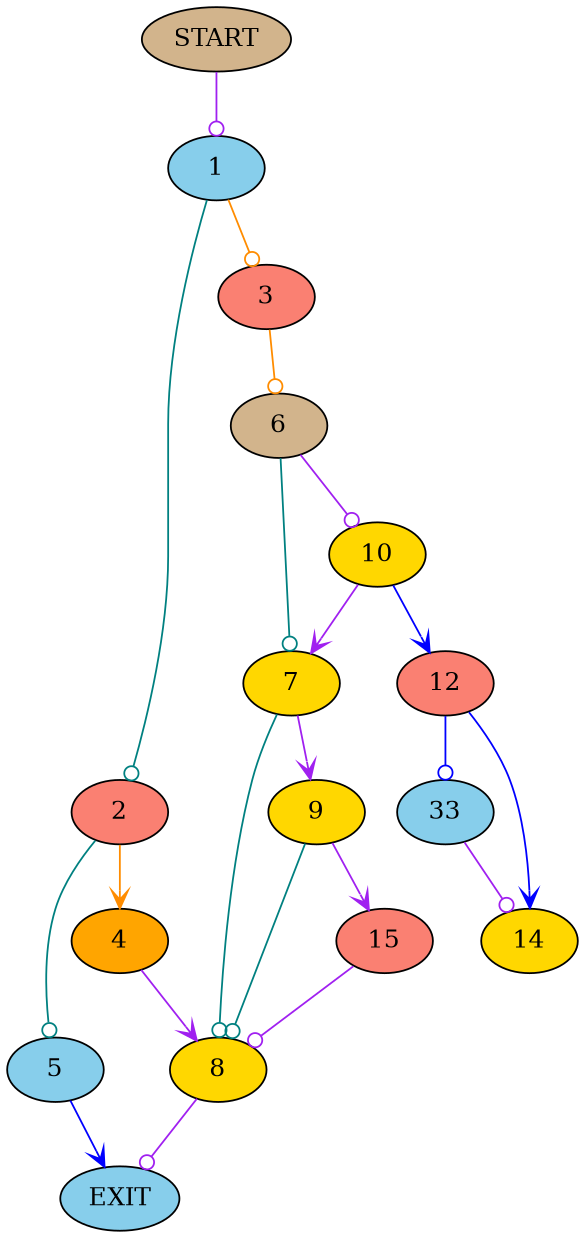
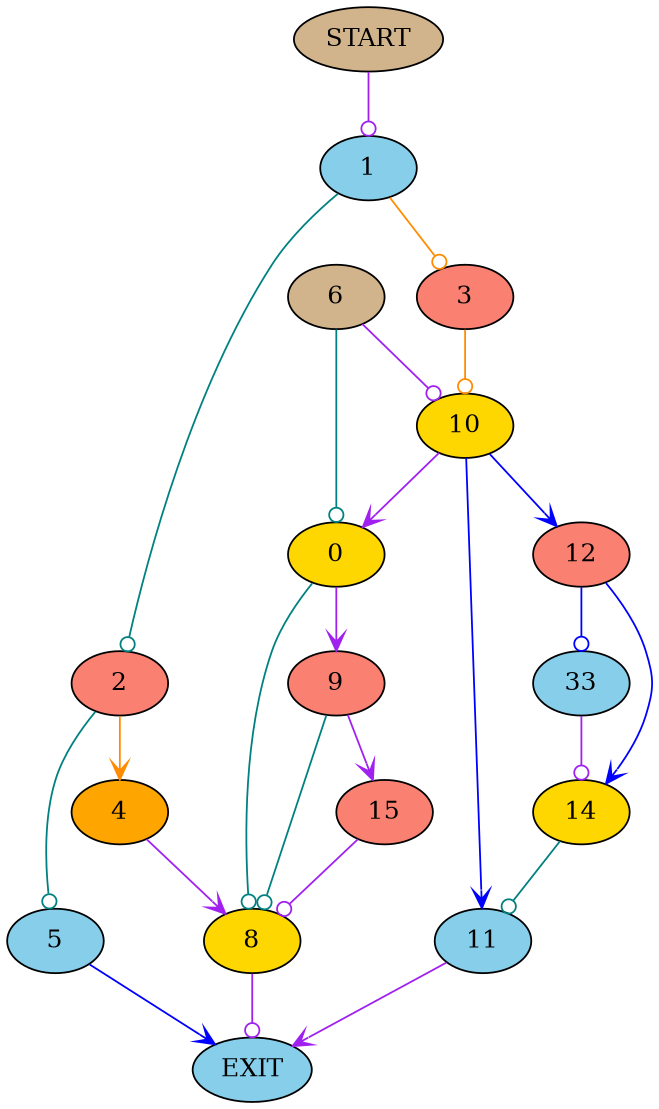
(272, 354) -> (465, 354)
(292, 683) -> (336, 555)
(317, 812) -> (336, 683)
none -> (483, 941)
